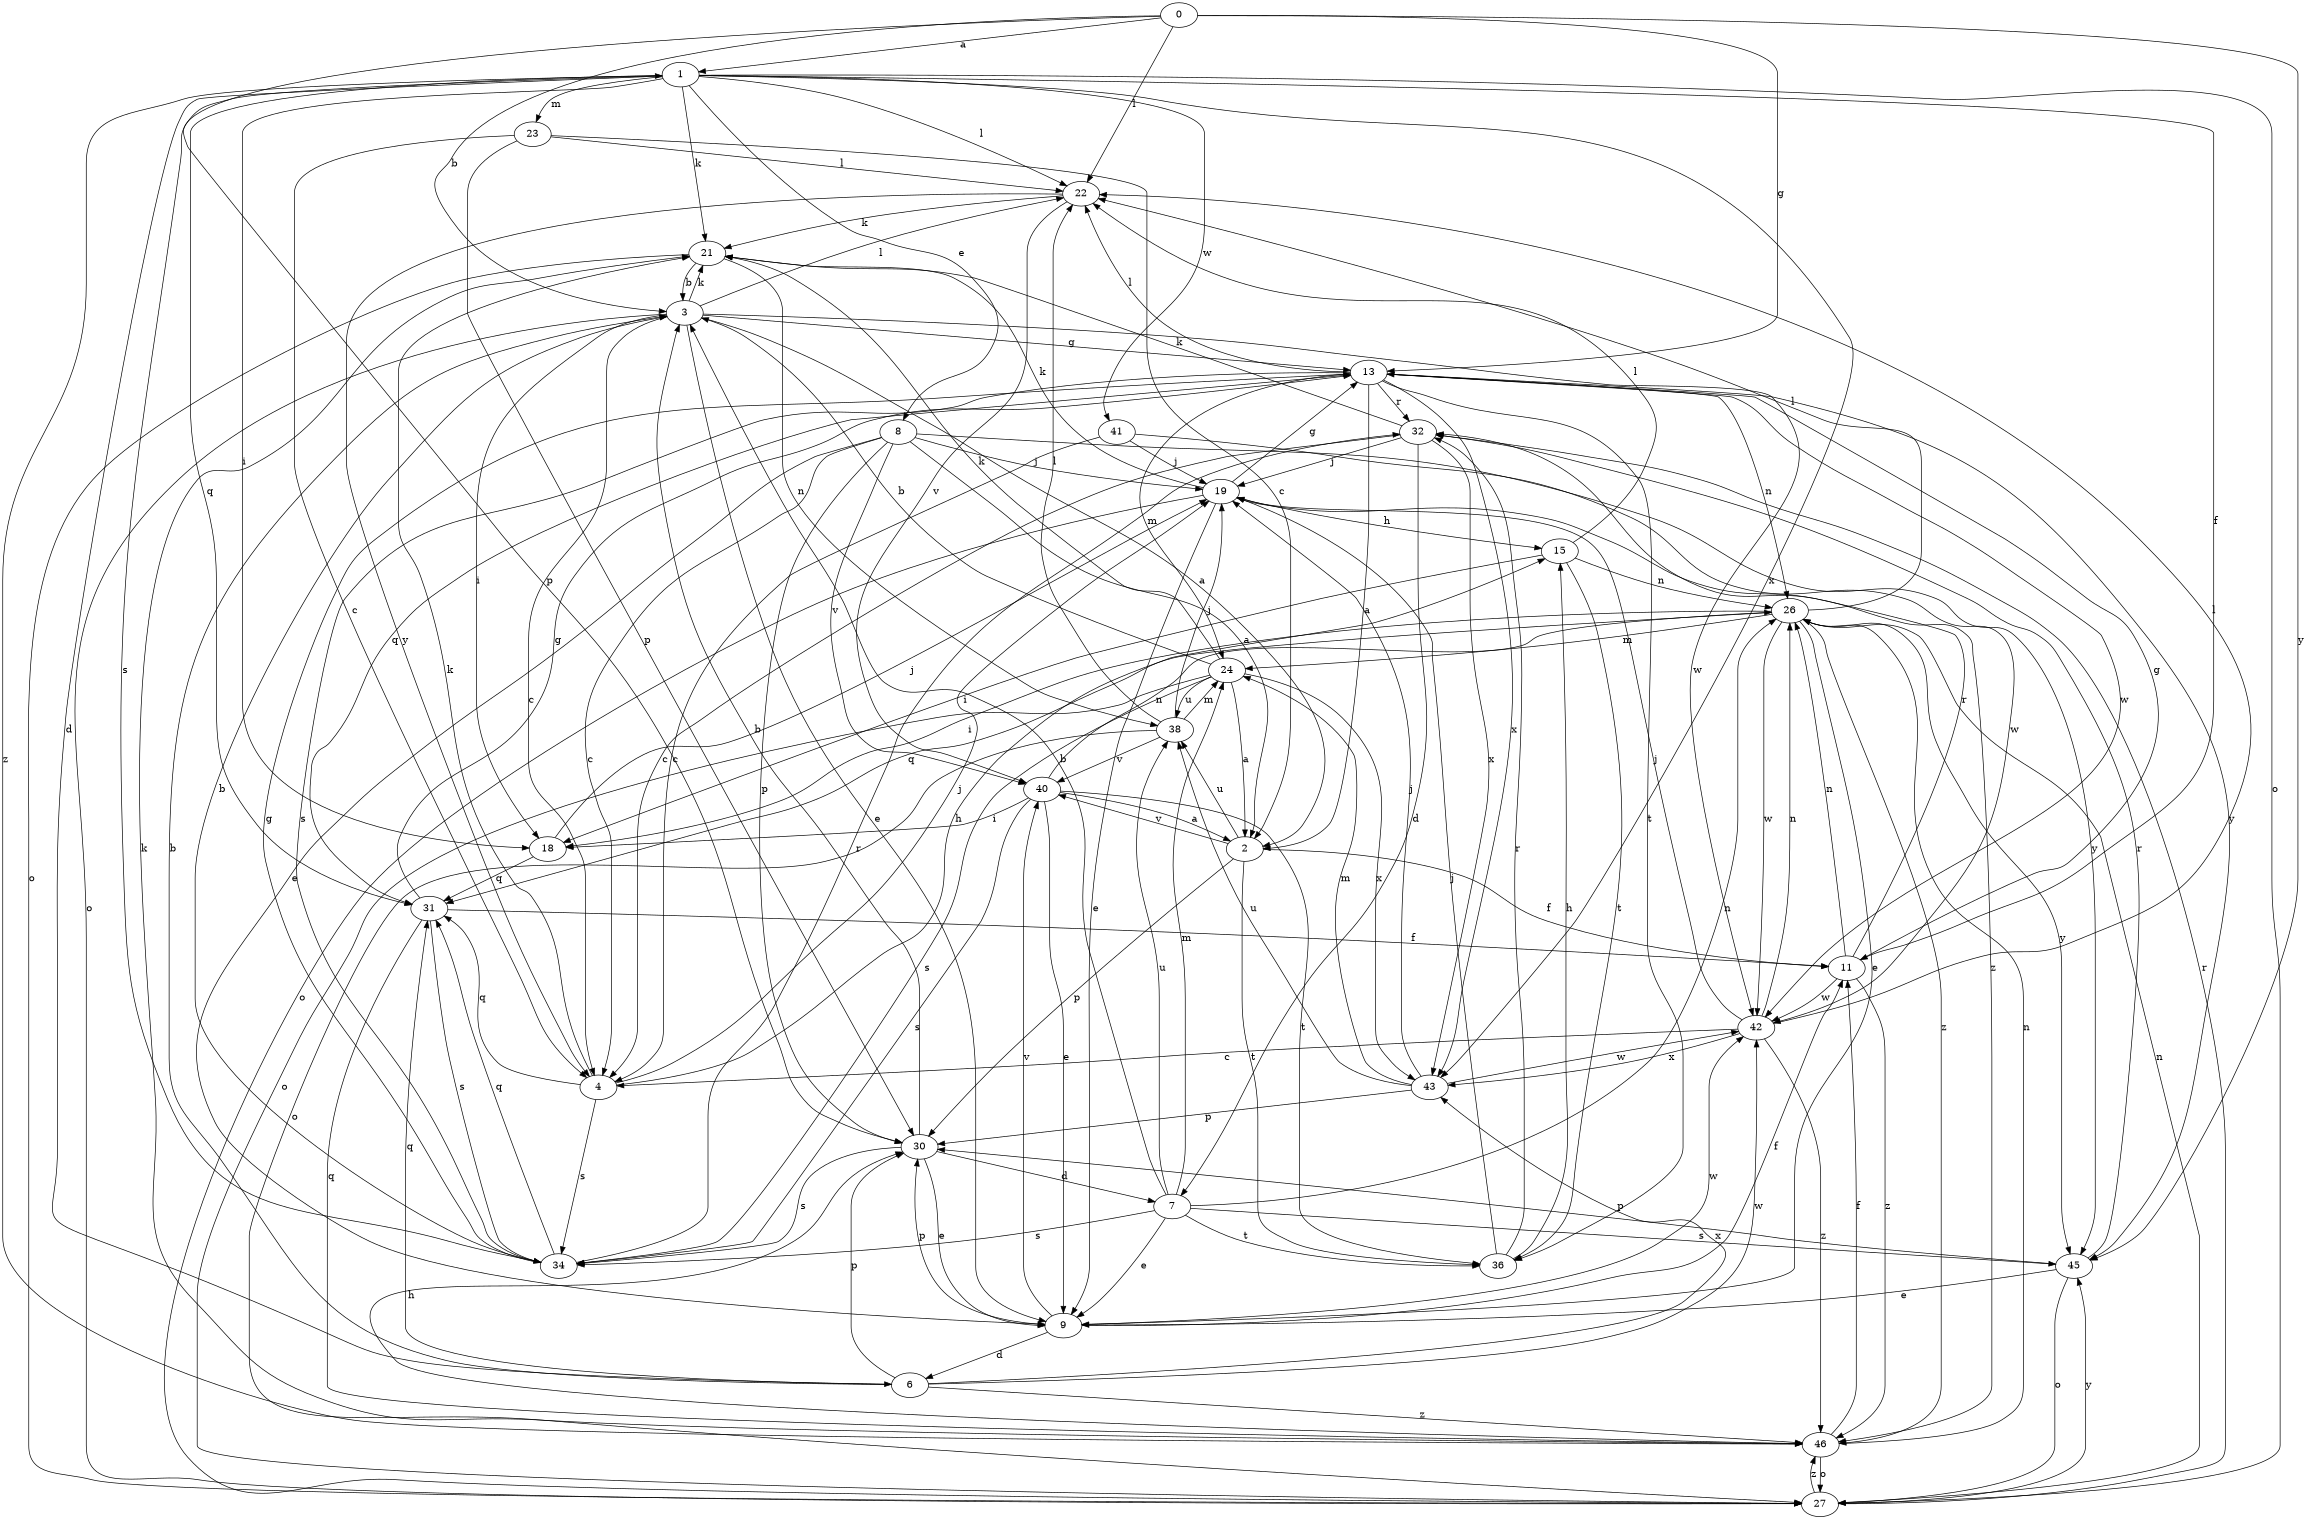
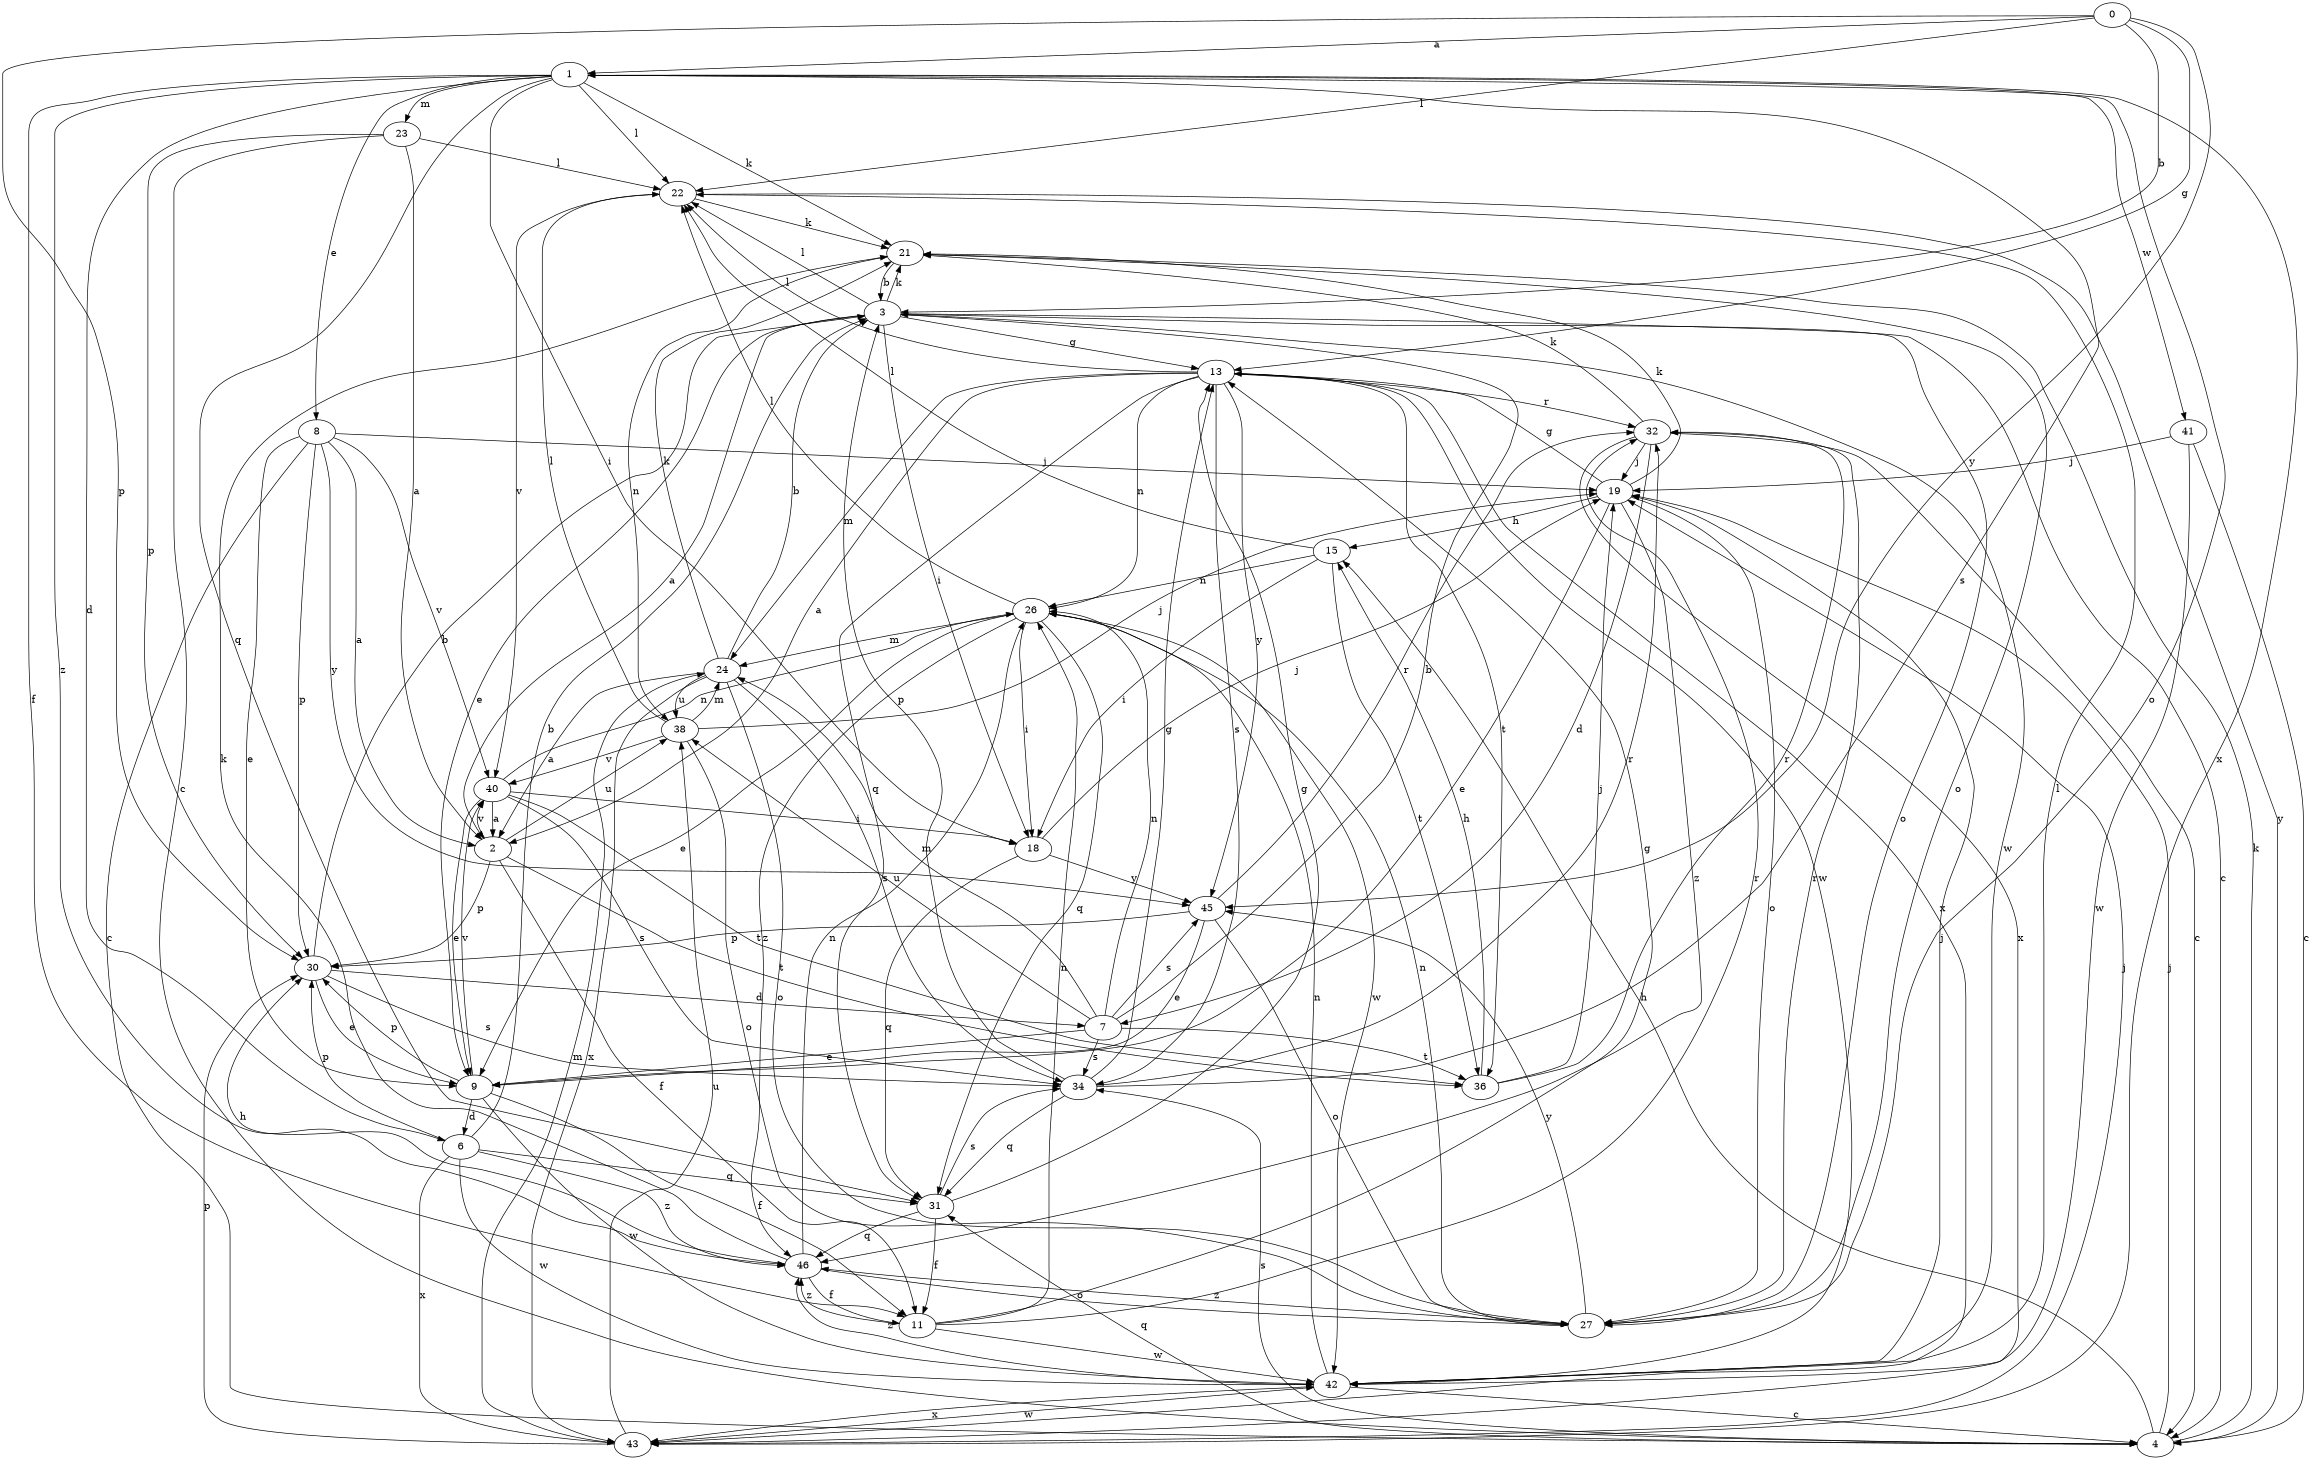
(1282, 492) -> (417, 492)
(223, 789) -> (901, 700)
(2013, 862) -> (1117, 878)
